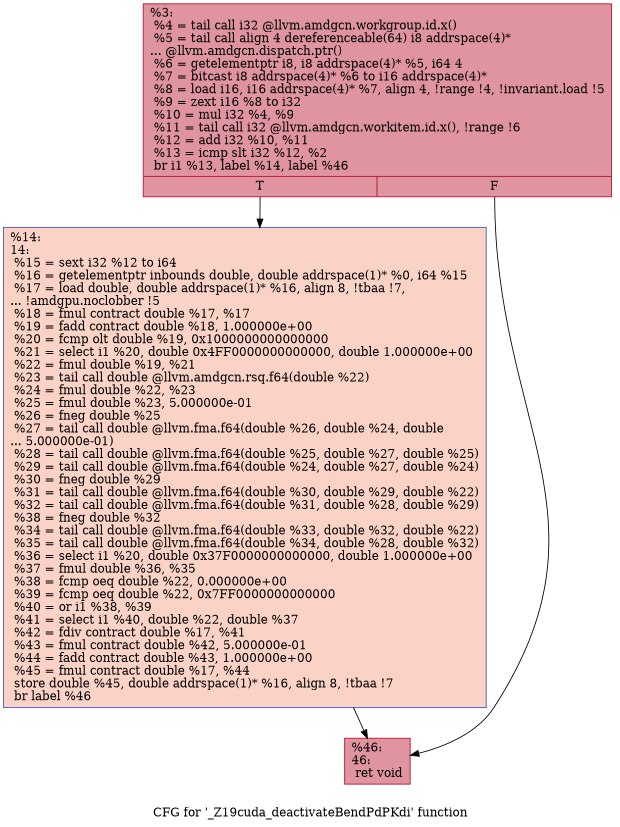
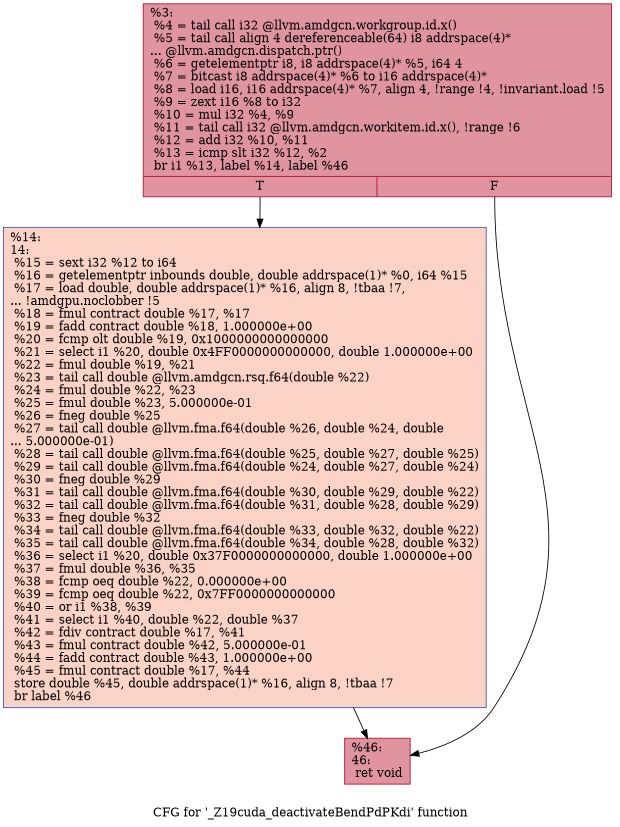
(86, 518) -> (86, 518)
